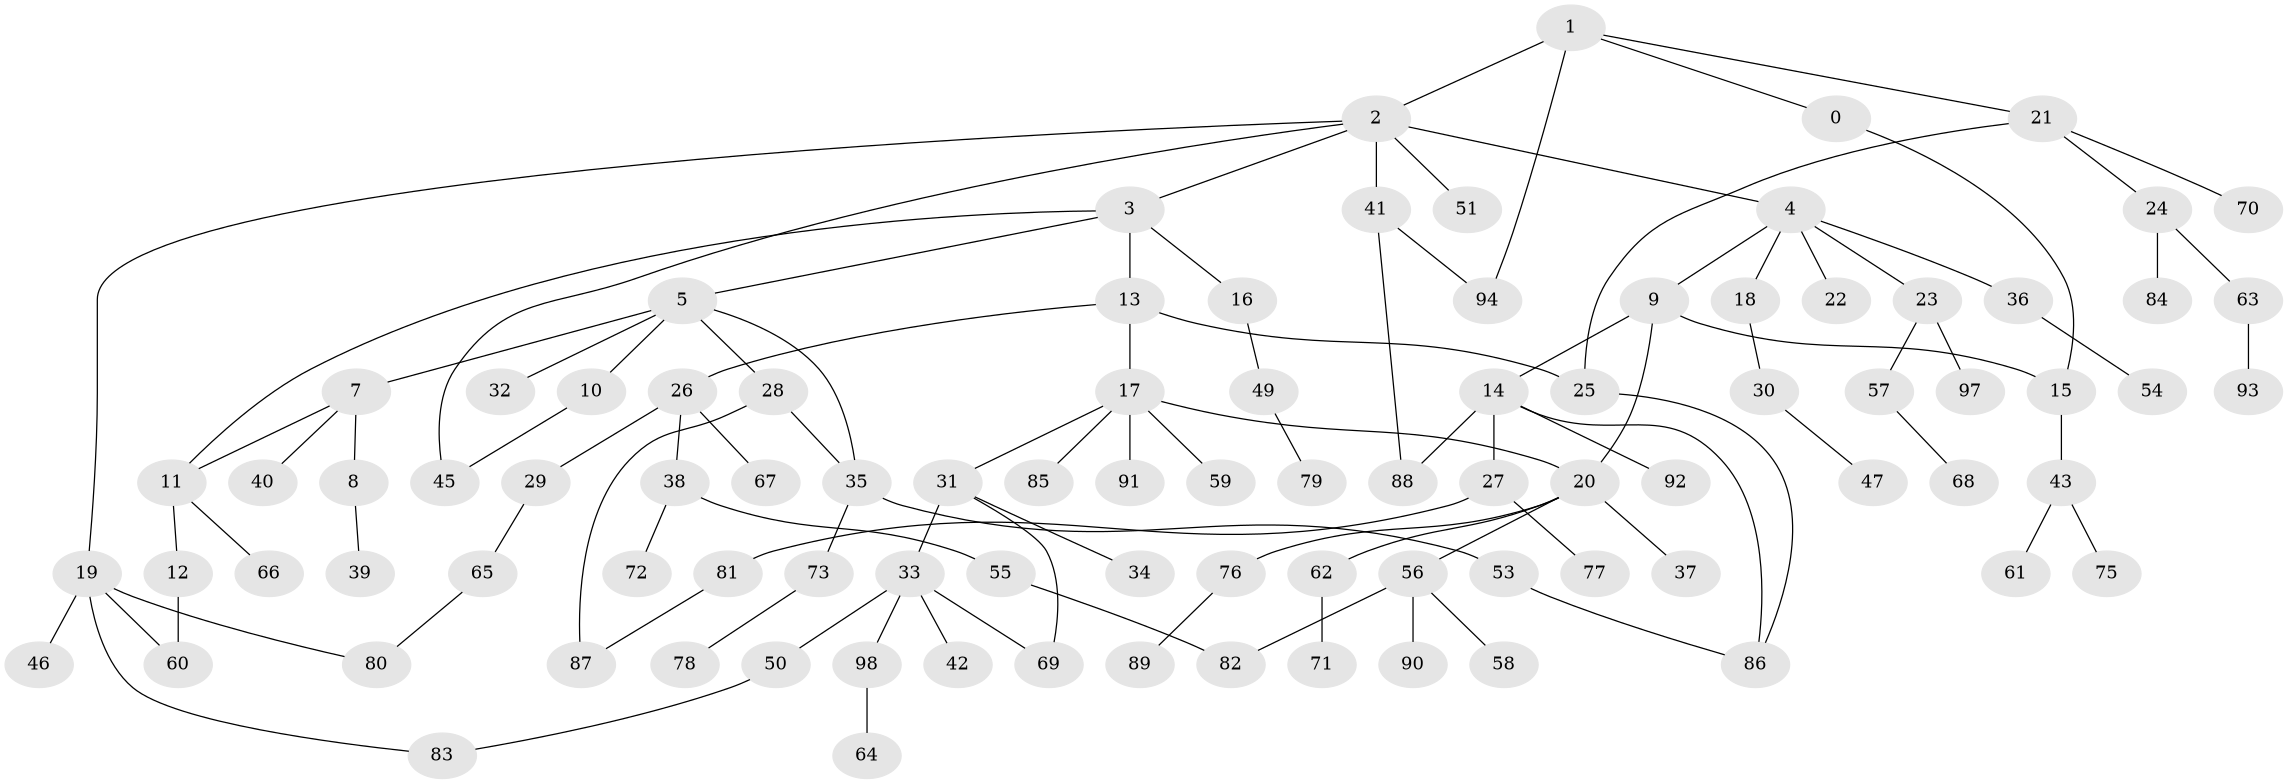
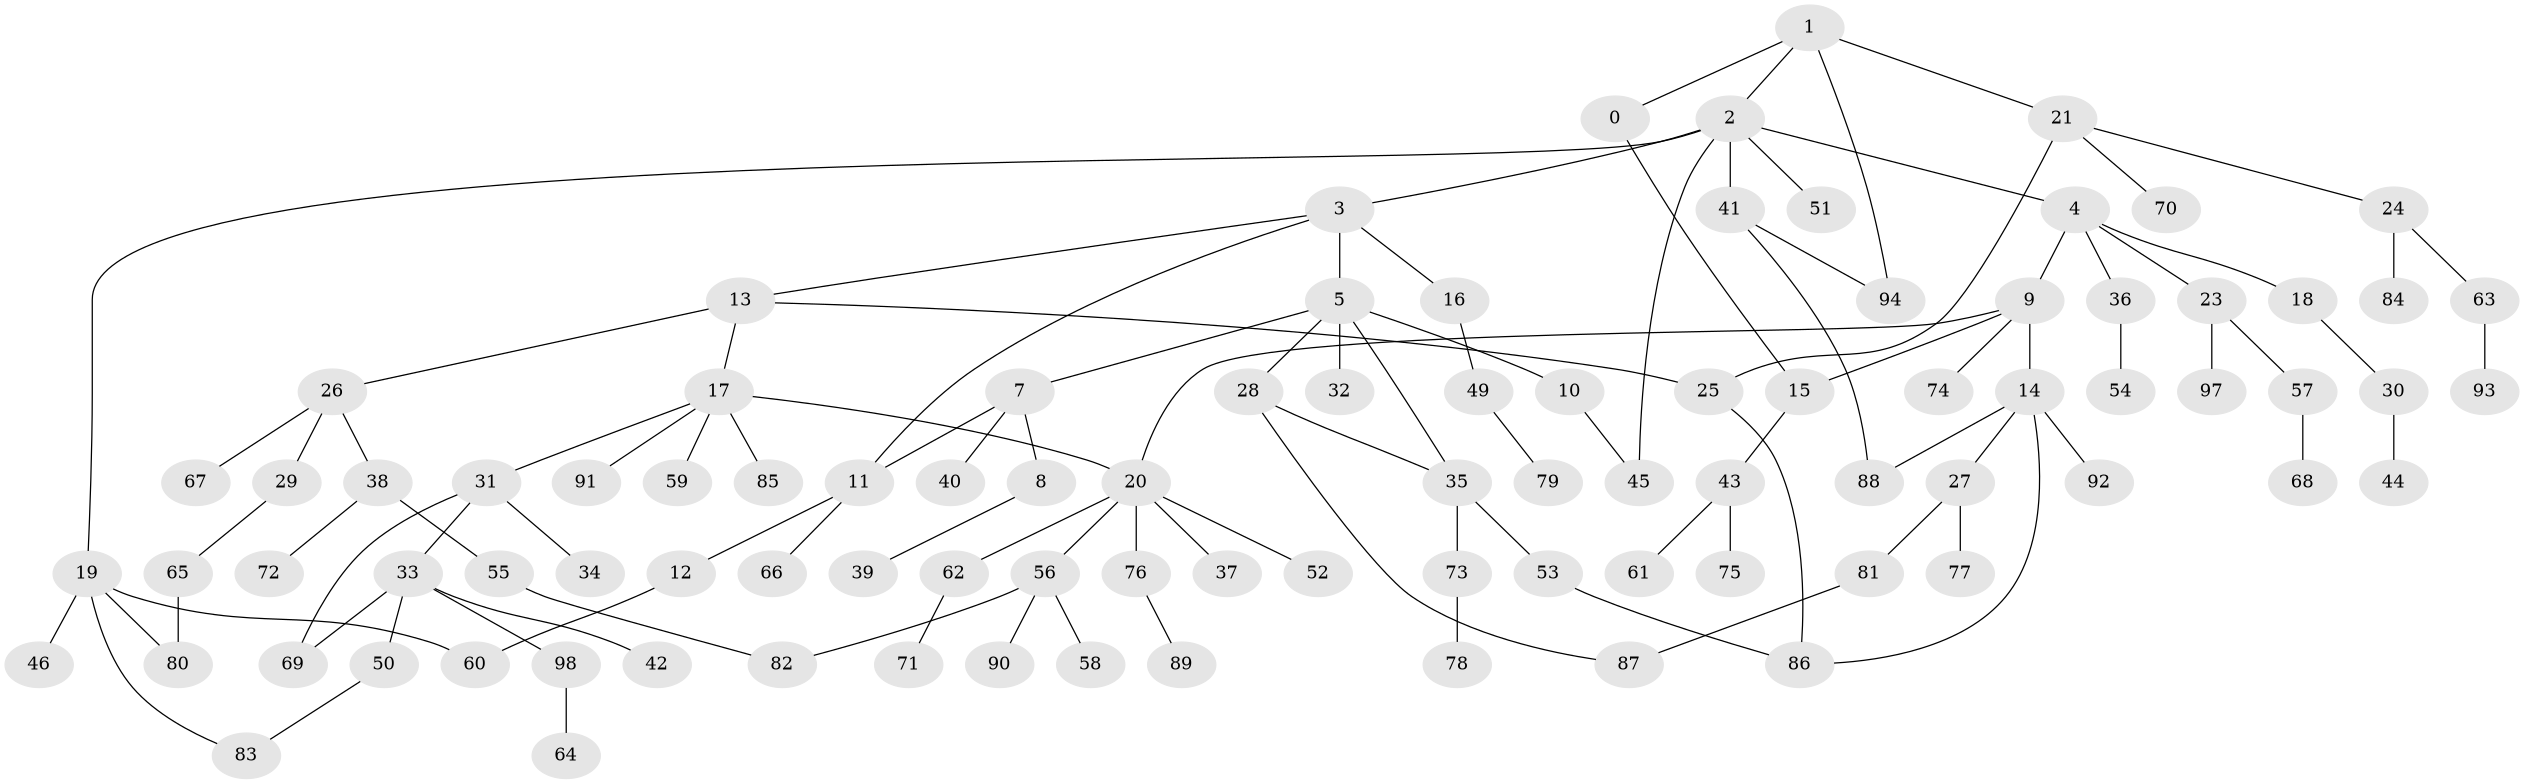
(1836, 301) -> none
none -> (1939, 392)
(1873, 483) -> (2394, 483)
none -> (1318, 574)
